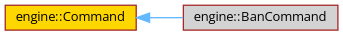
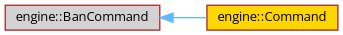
(166, 18) -> (190, 18)
